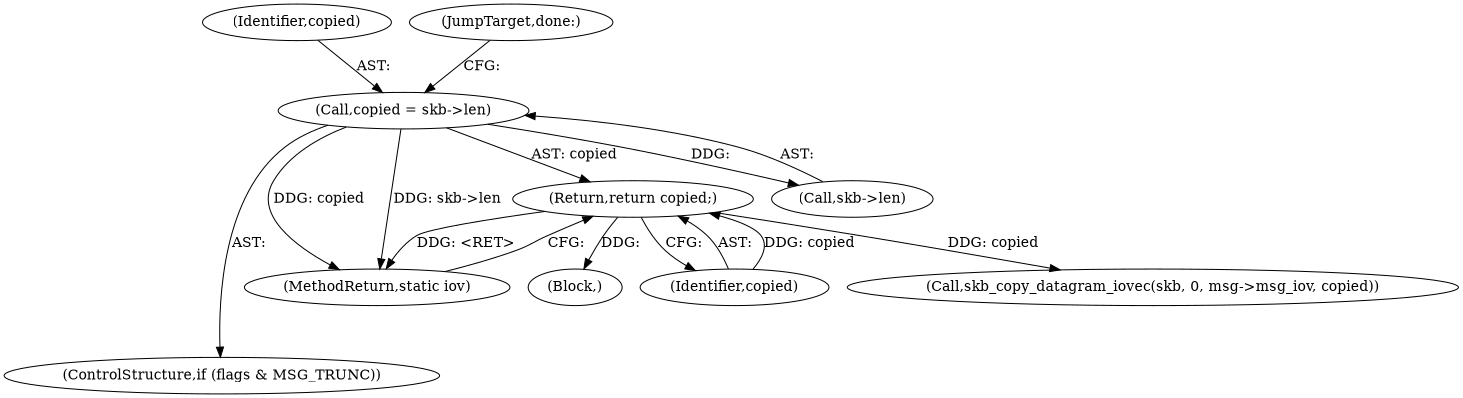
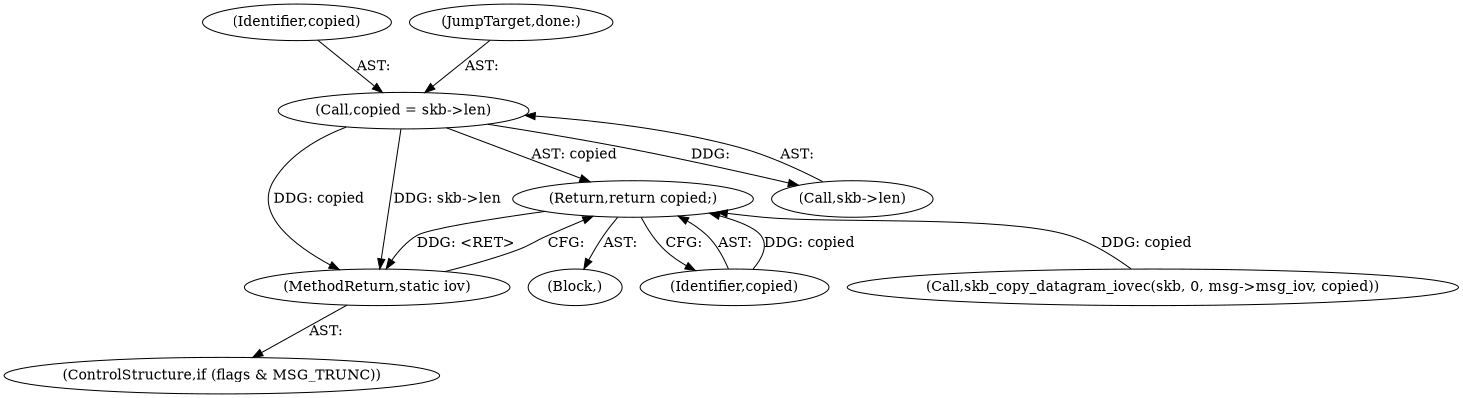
(484, 67) -> (484, 67)
(238, 216) -> (304, 329)
(882, 239) -> (934, 222)
(623, 243) -> (623, 243)
